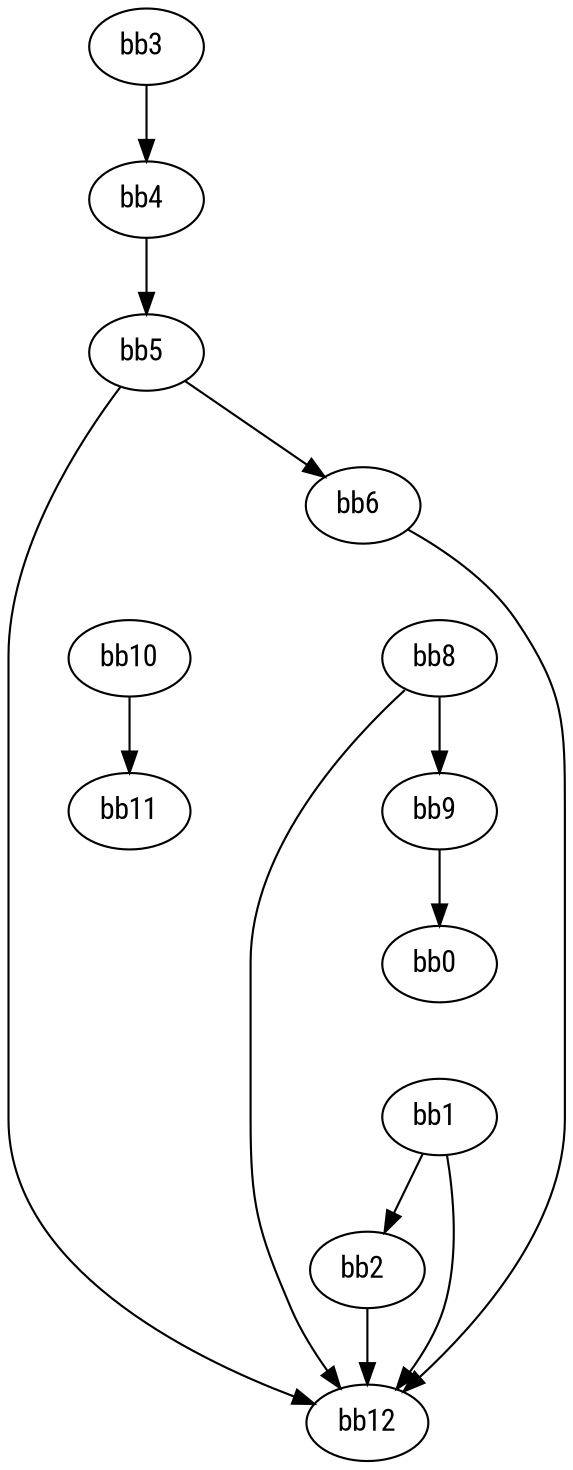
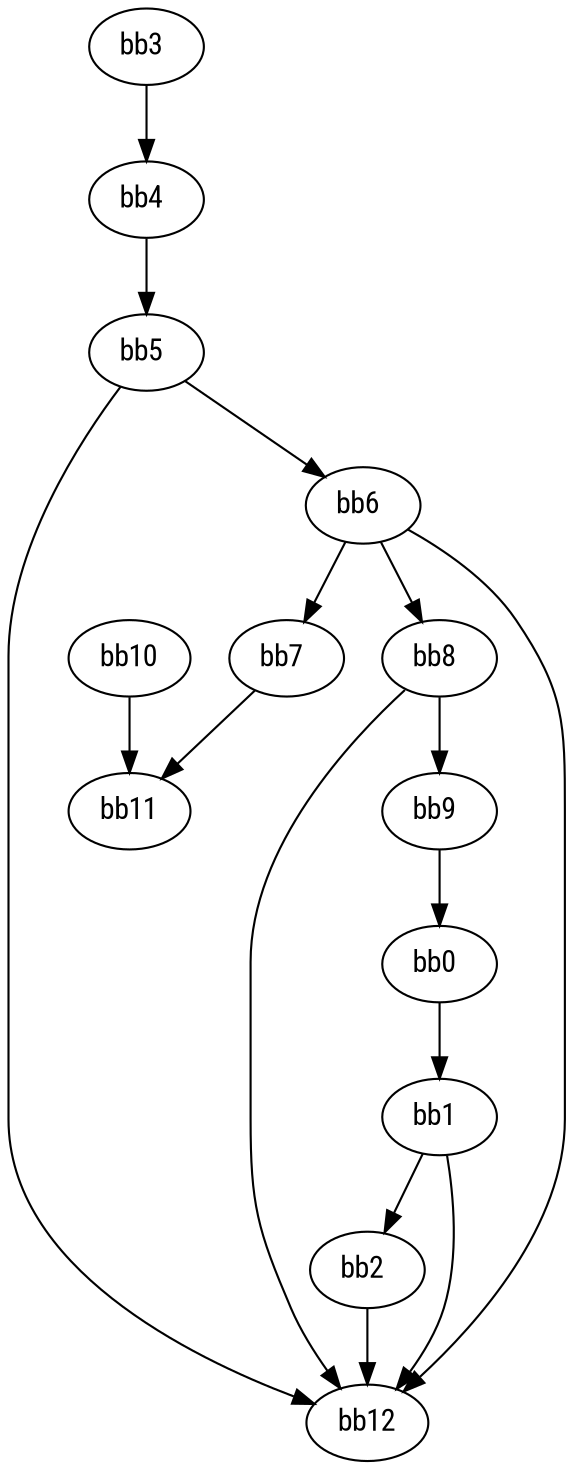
none -> (396, 572)
none -> (287, 658)
none -> (440, 1030)
